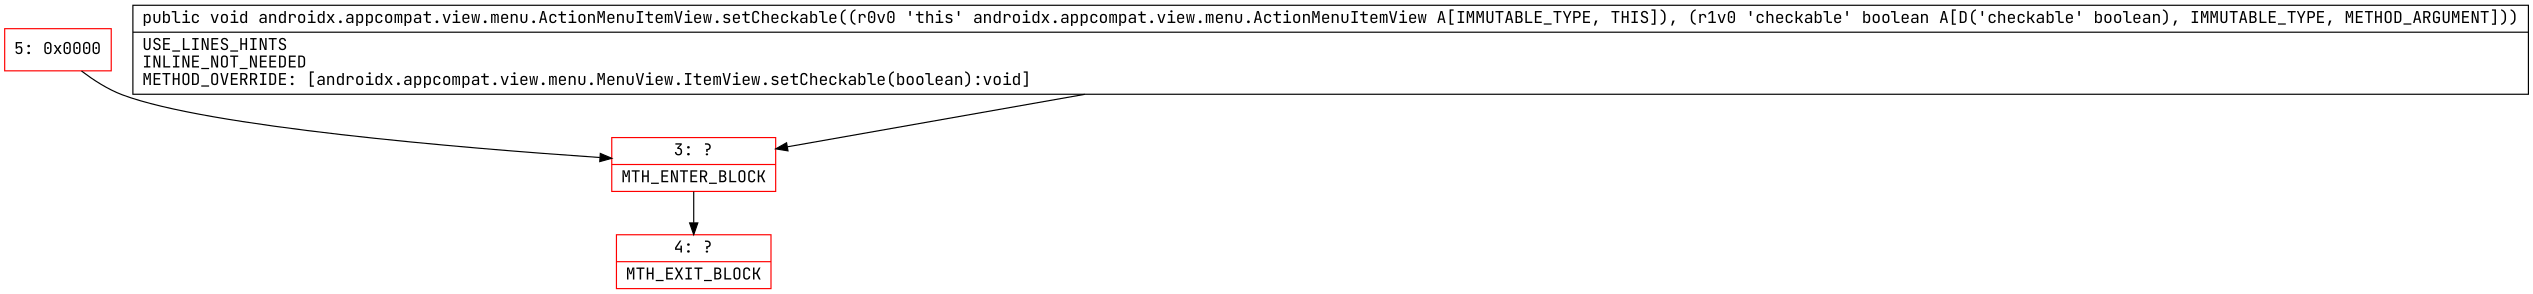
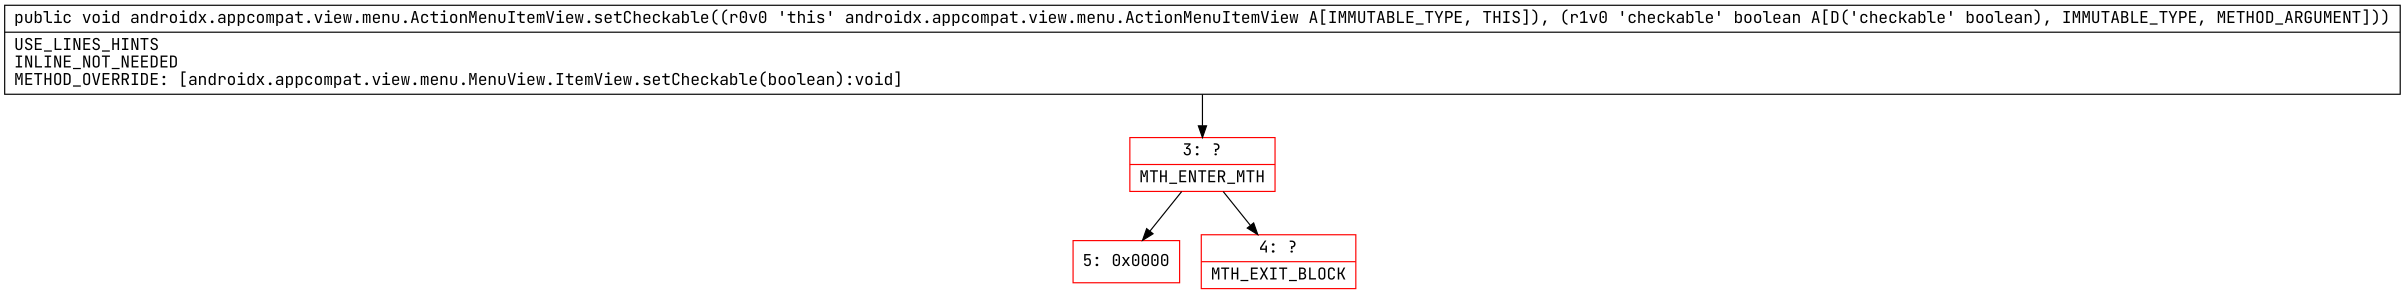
(336, 134) -> (1166, 211)
(694, 177) -> (1202, 177)
